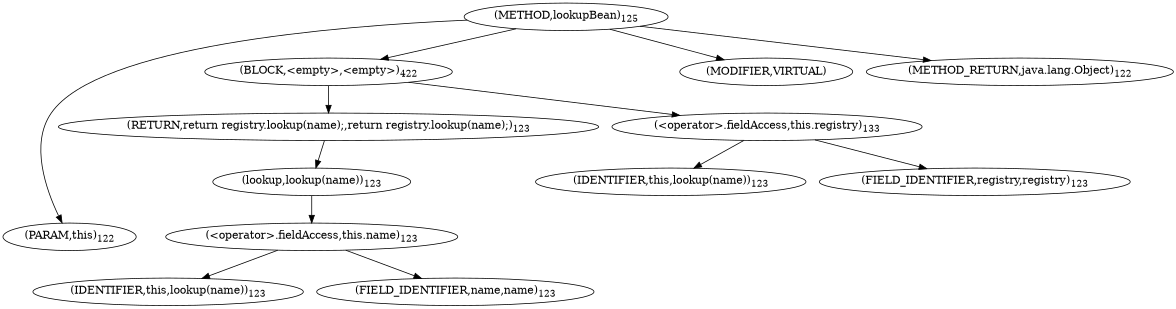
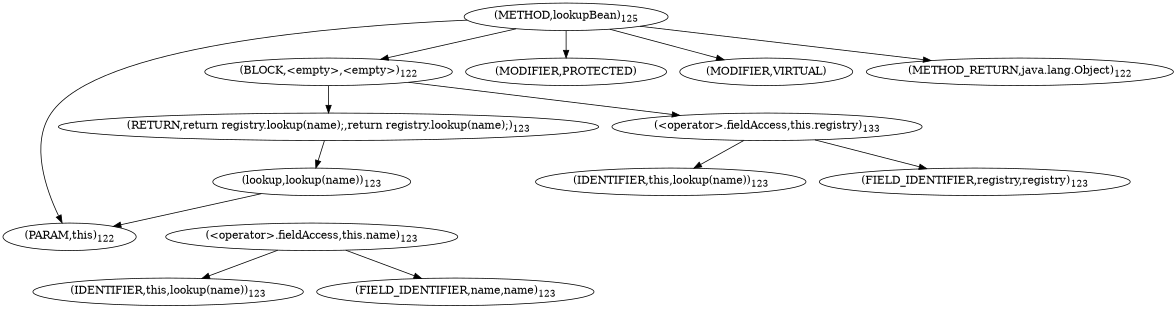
(409, 71) -> (409, 71)
none -> (566, 72)
(312, 206) -> (191, 209)
